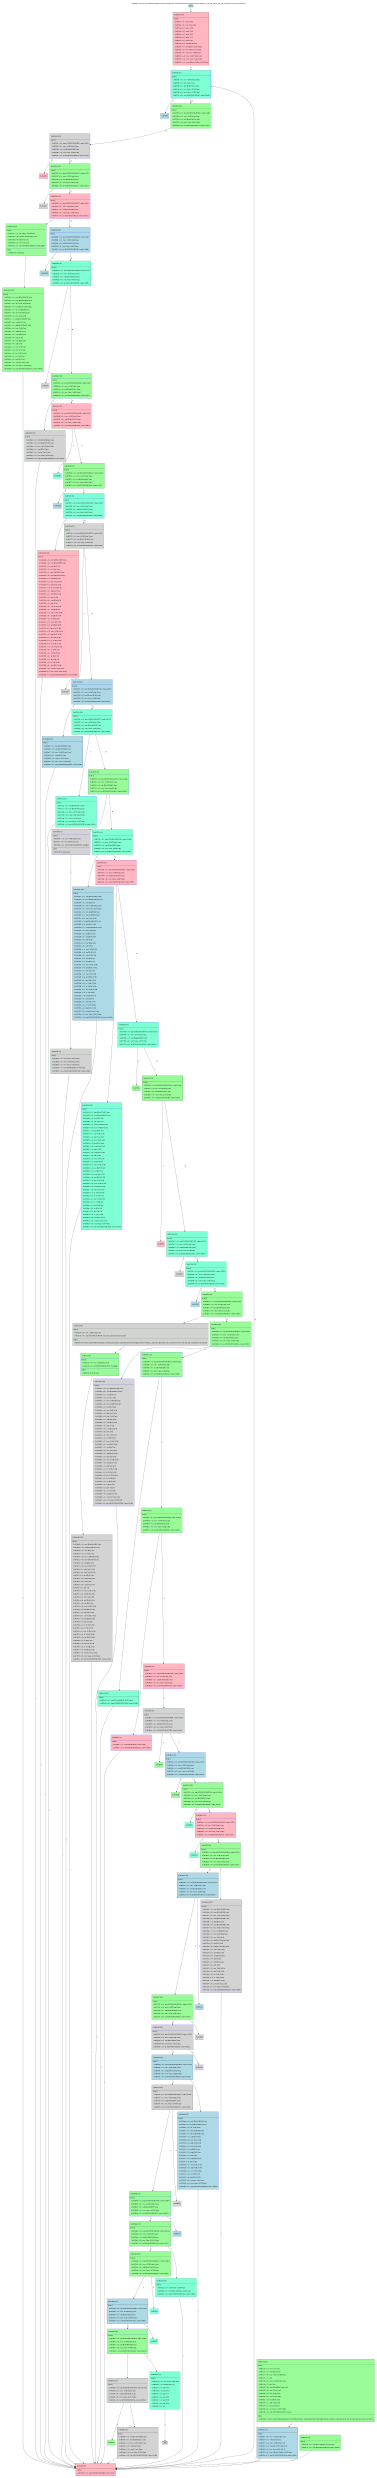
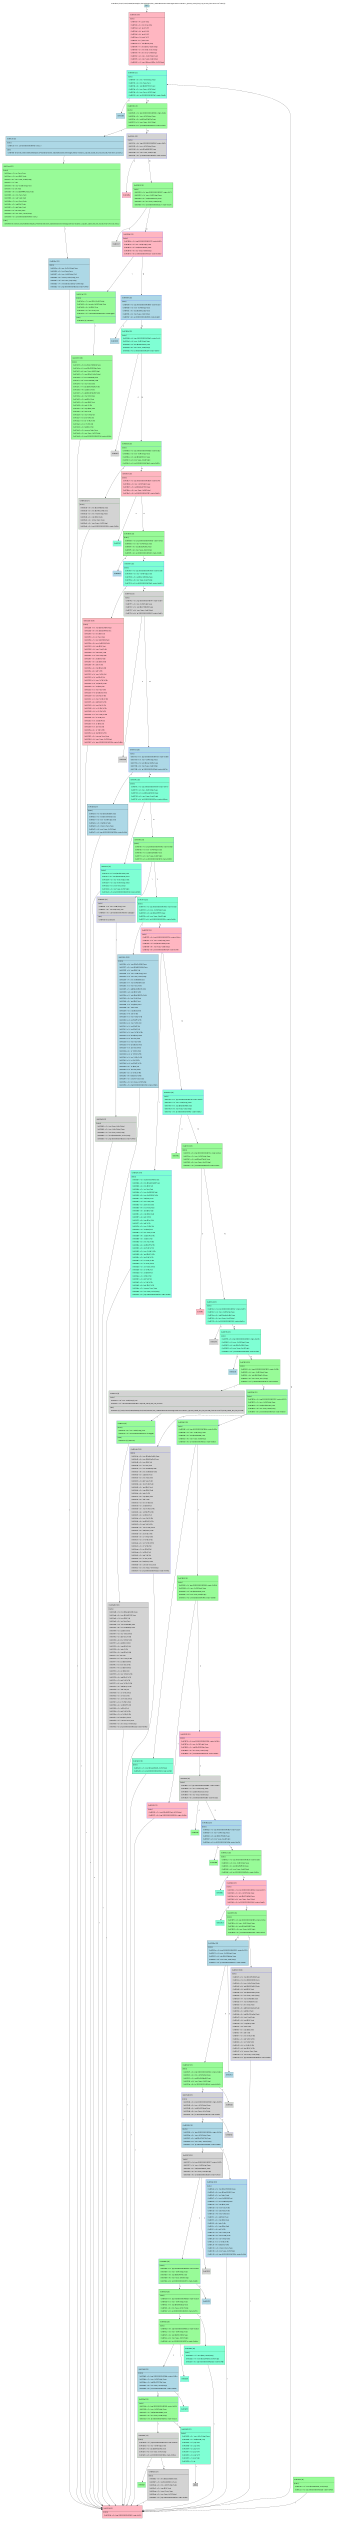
none -> (65, 146)
